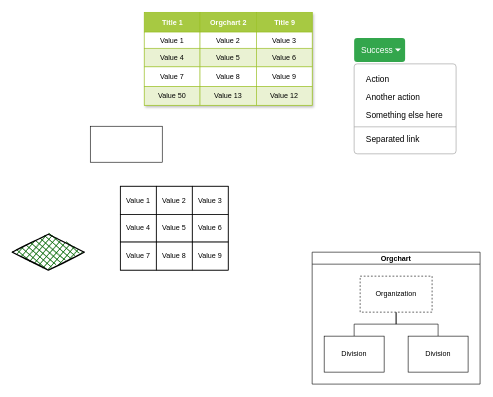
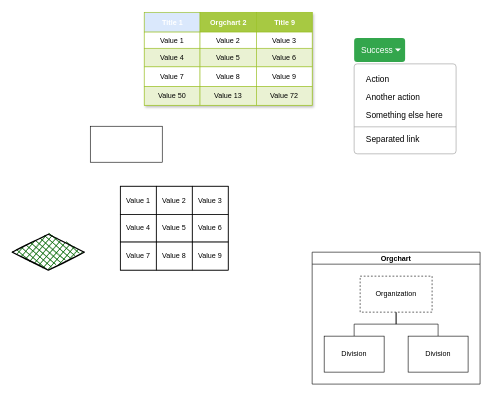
(172, 22) -> (172, 22)
(284, 96) -> (284, 96)
